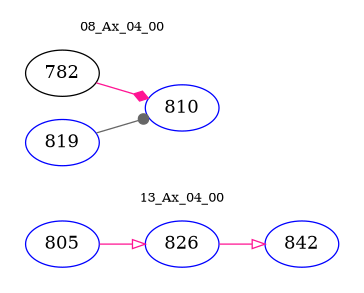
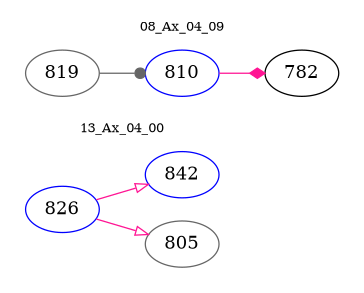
(122, 28) -> (182, 28)
(115, 88) -> (234, 73)
(62, 143) -> (62, 73)
(62, 244) -> (182, 244)
(116, 244) -> (116, 225)
